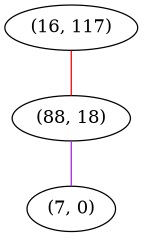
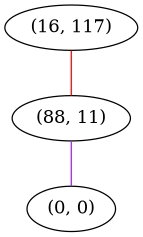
(71, 118) -> (71, 118)
(71, 209) -> (71, 209)
